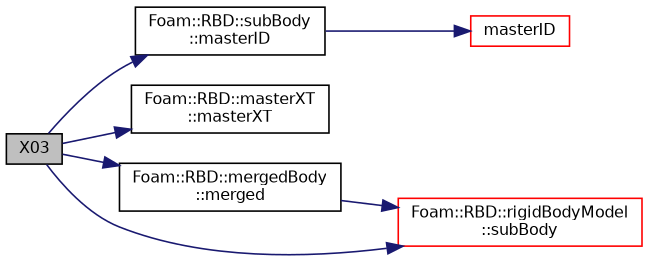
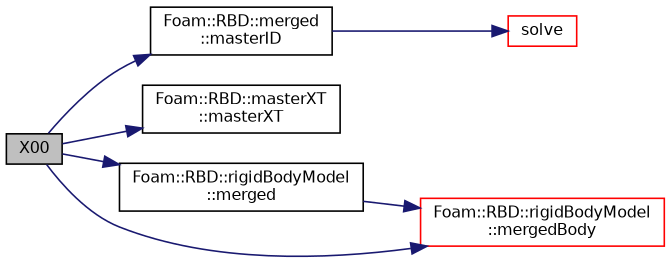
(230, 31) -> (241, 31)
(520, 31) -> (542, 31)
(34, 149) -> (34, 149)
(230, 187) -> (241, 187)
(520, 222) -> (542, 222)
